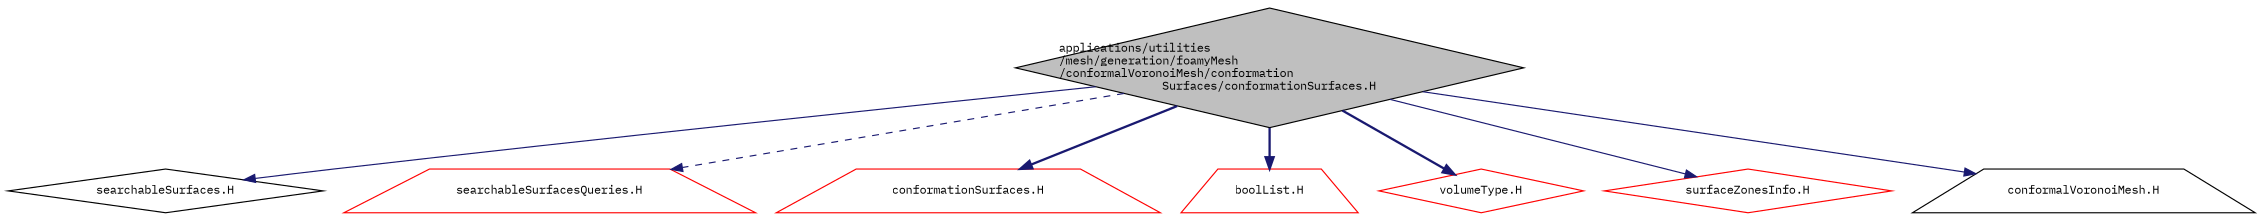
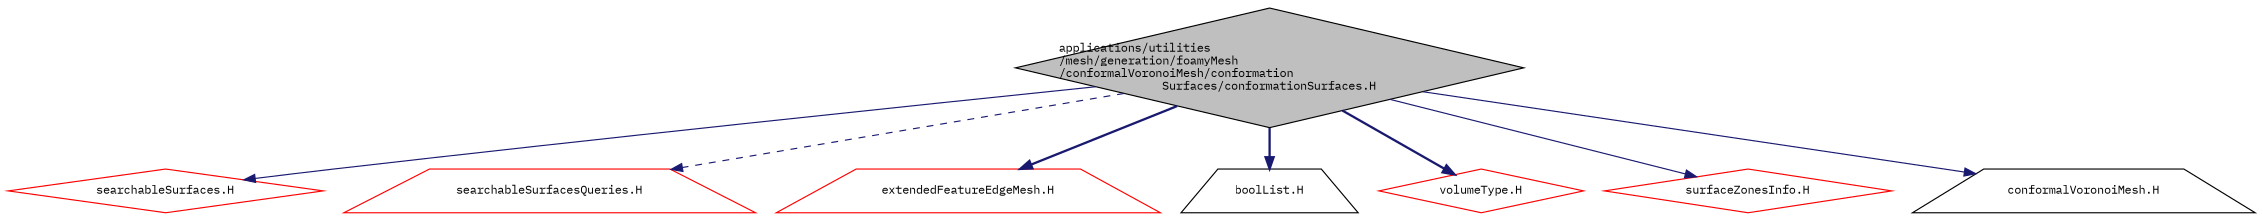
(166, 191) -> (166, 191)
(968, 191) -> (968, 191)
(1270, 191) -> (1270, 191)
